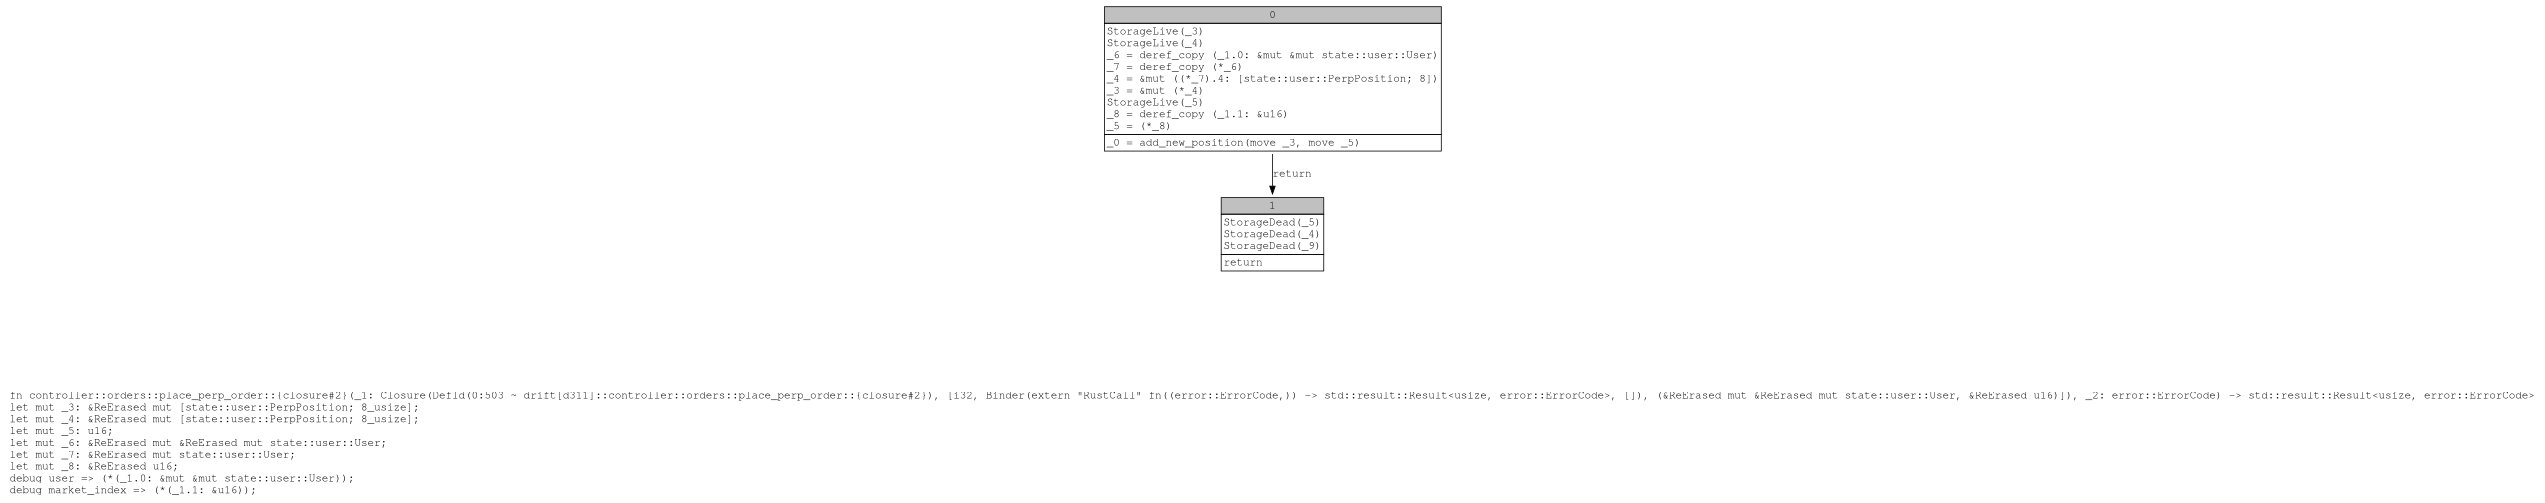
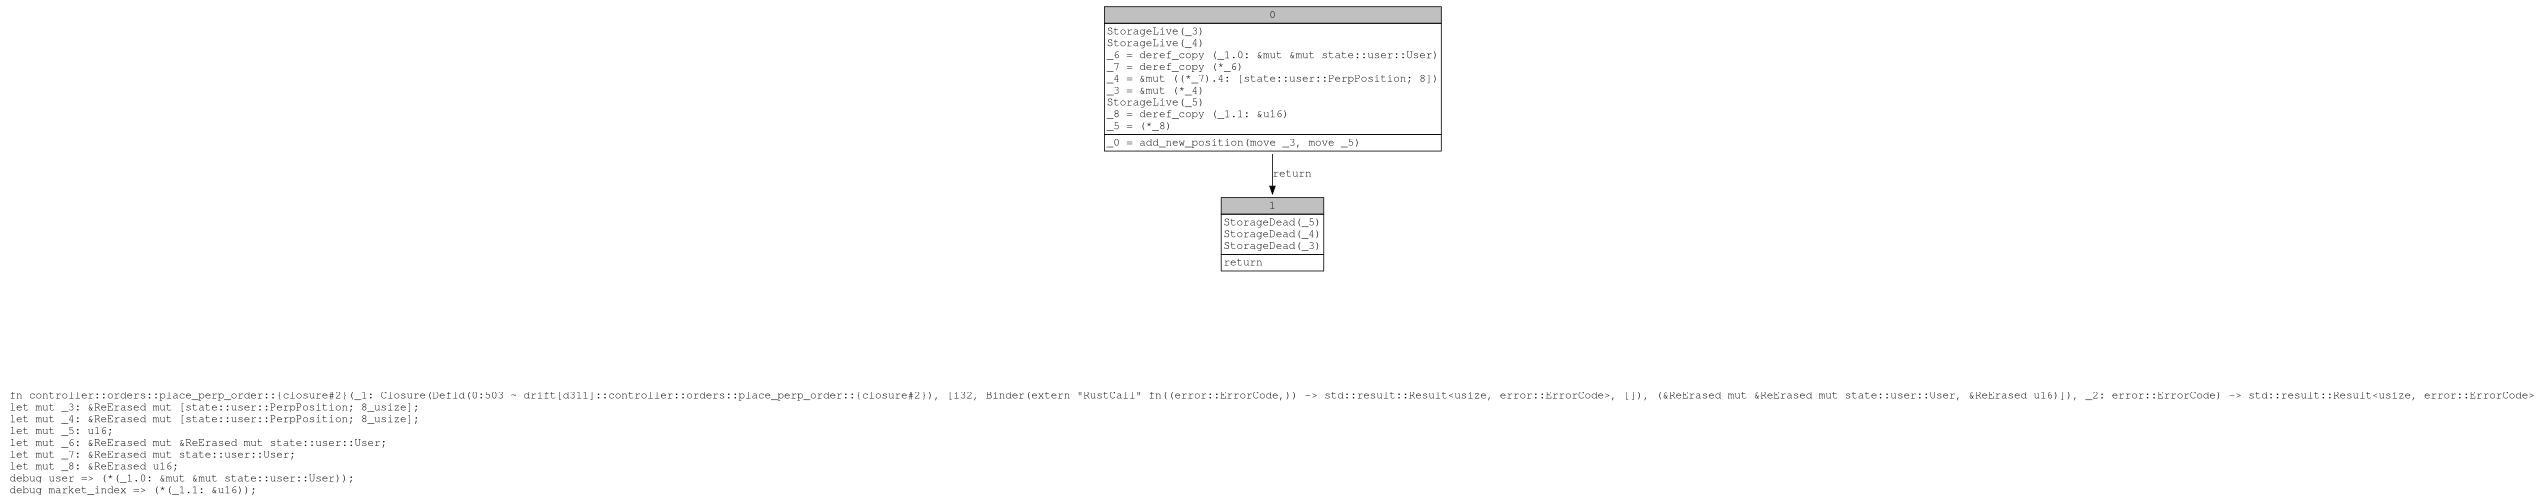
(1272, 246) -> (1272, 246)
